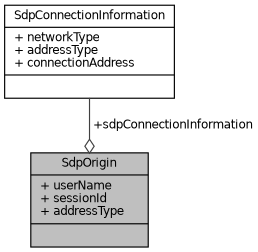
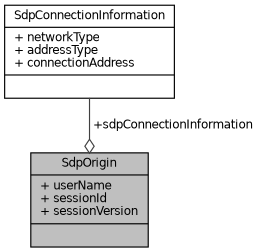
(83, 212) -> (90, 212)
